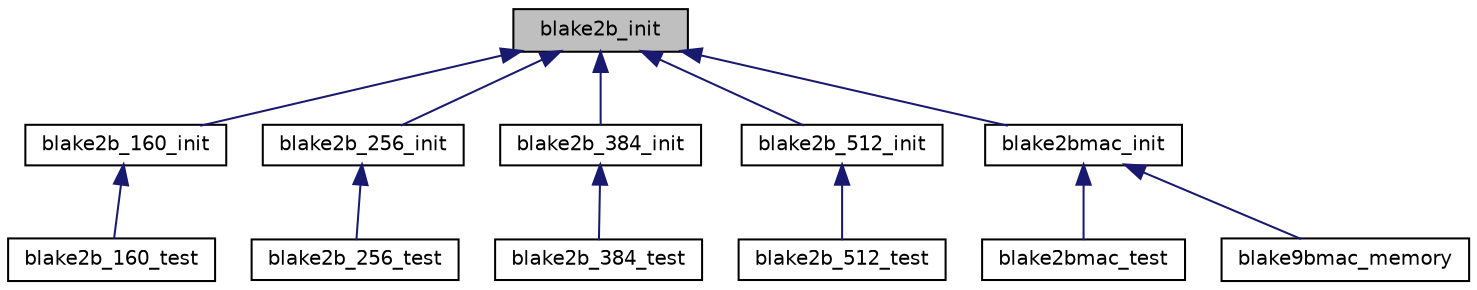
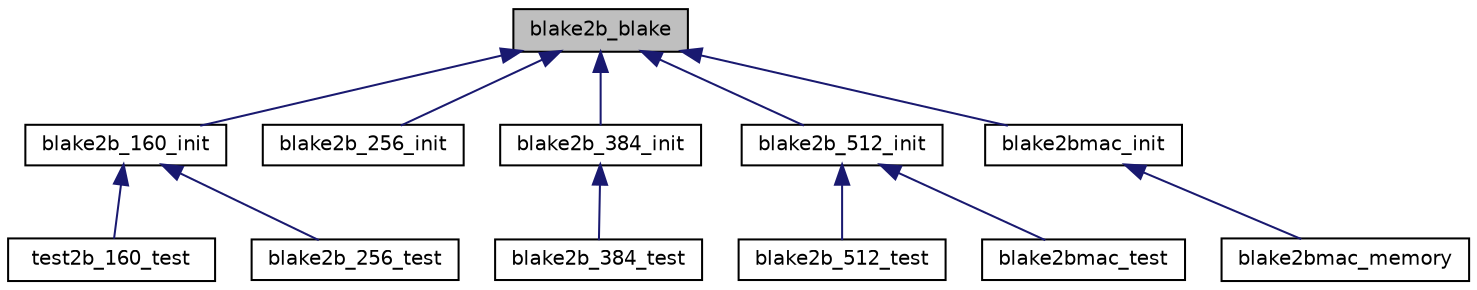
(601, 30) -> (601, 30)
(358, 213) -> (249, 207)
(1084, 213) -> (972, 207)
(112, 260) -> (112, 260)
(1345, 260) -> (1345, 260)
